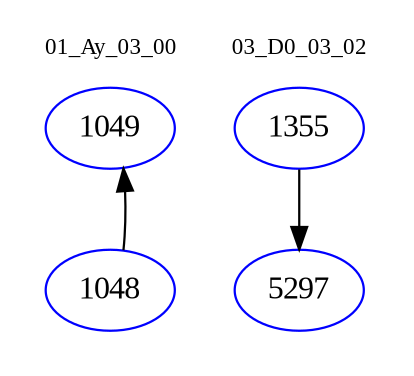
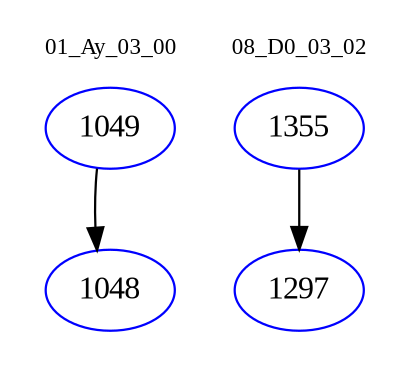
(300, 48) -> (300, 48)
(125, 221) -> (95, 198)
(299, 290) -> (299, 290)
